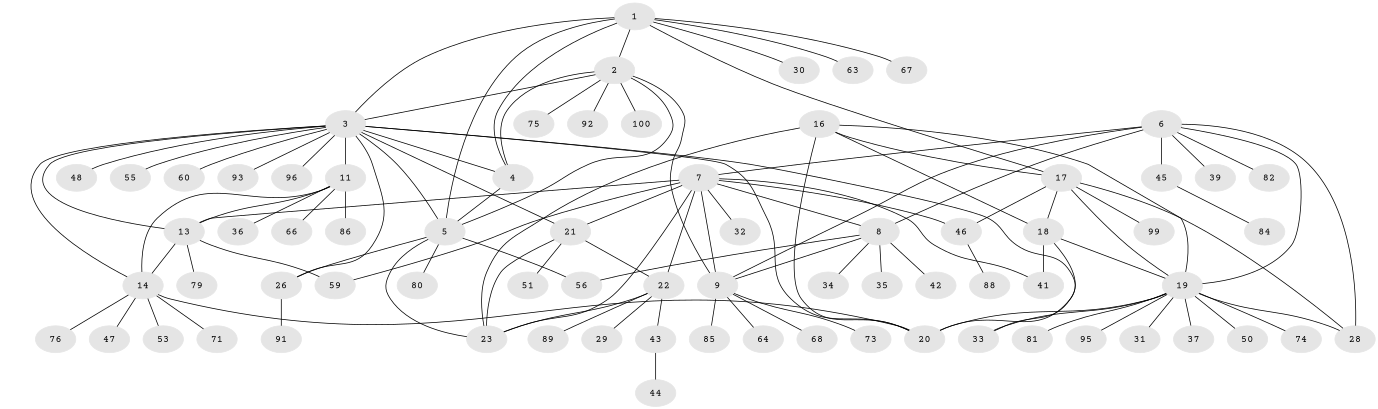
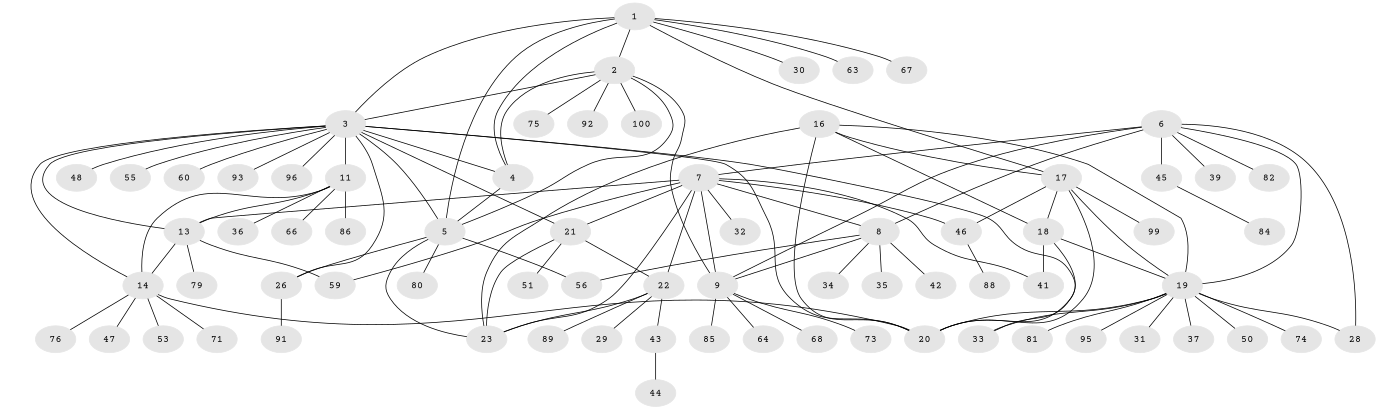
(1220, 240) -> (1080, 302)
